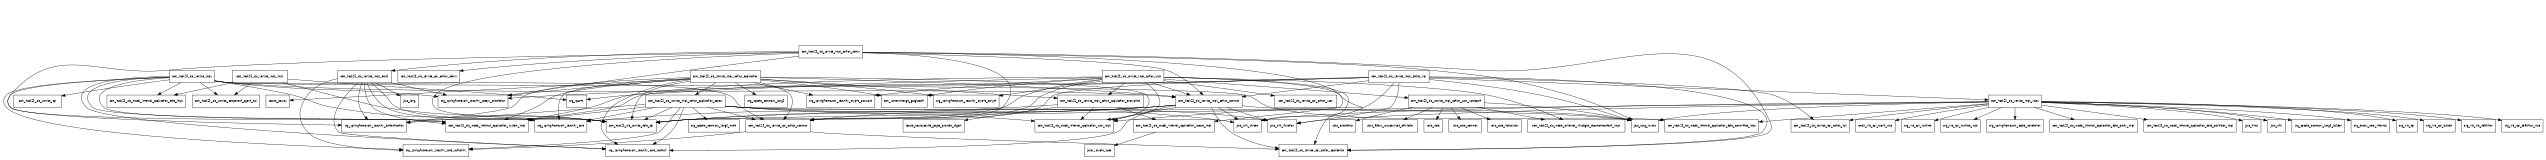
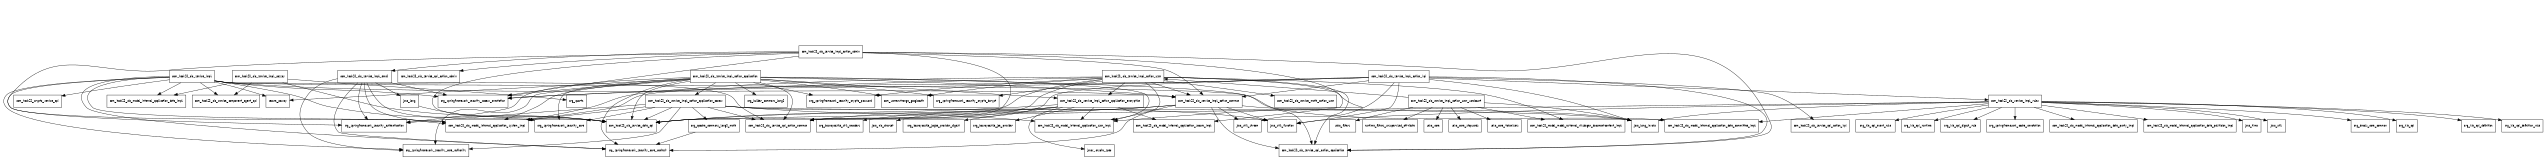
(1423, 70) -> none
(260, 77) -> (260, 77)
(979, 85) -> (940, 86)
(1284, 88) -> (1288, 88)
(38, 101) -> (38, 101)
(766, 101) -> (766, 101)
(1306, 101) -> (1306, 101)
(1626, 106) -> none
(978, 110) -> none
(1921, 111) -> none
(766, 112) -> none
(1143, 113) -> none
(481, 118) -> (510, 117)
(274, 119) -> (239, 88)
none -> (840, 126)
none -> (883, 126)
(934, 126) -> (934, 126)
none -> (993, 126)
(1343, 126) -> (1343, 126)
(1390, 126) -> (1390, 126)
(1465, 126) -> (1465, 126)
(1576, 126) -> (1576, 126)
(1875, 126) -> (1875, 126)
(1960, 126) -> (1960, 126)
(2318, 126) -> none
(2370, 126) -> (2370, 126)
(2439, 126) -> none
(2479, 126) -> (2479, 126)
(674, 128) -> (677, 138)
(1137, 138) -> (1033, 135)
(1020, 141) -> (1046, 83)
(609, 143) -> (527, 105)
